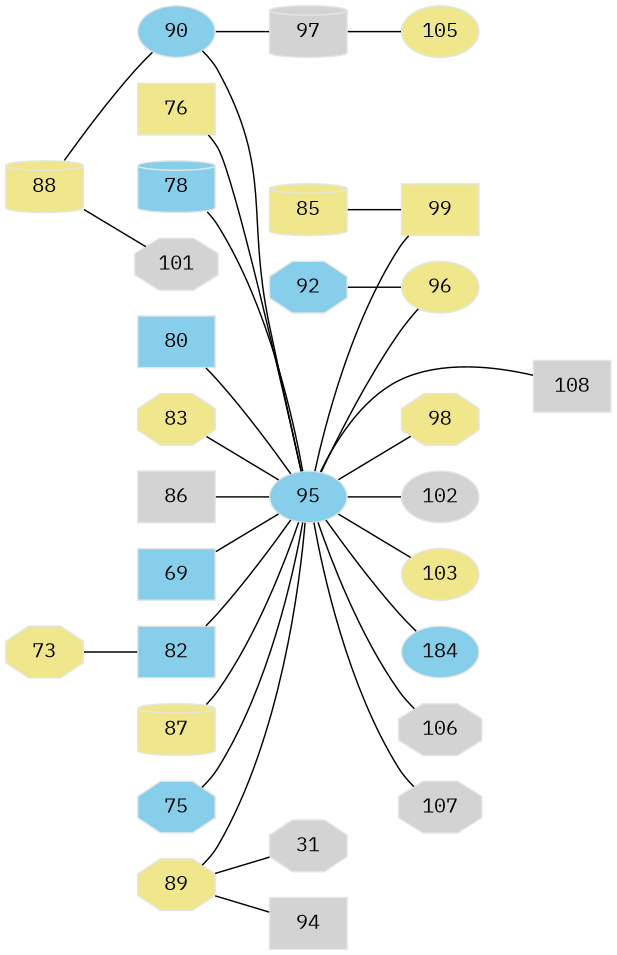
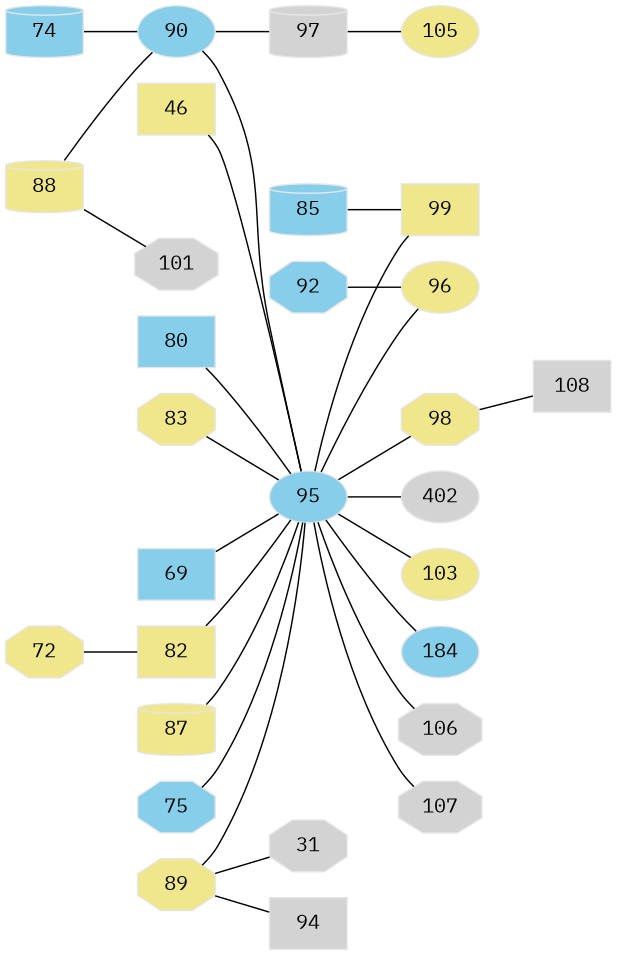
none -> (45, 32)
(176, 109) -> (176, 109)
(176, 187) -> none
(308, 210) -> (308, 210)
(406, 378) -> (506, 403)
(176, 497) -> none
(440, 497) -> (440, 497)
(45, 652) -> (45, 652)
(176, 652) -> (176, 652)
